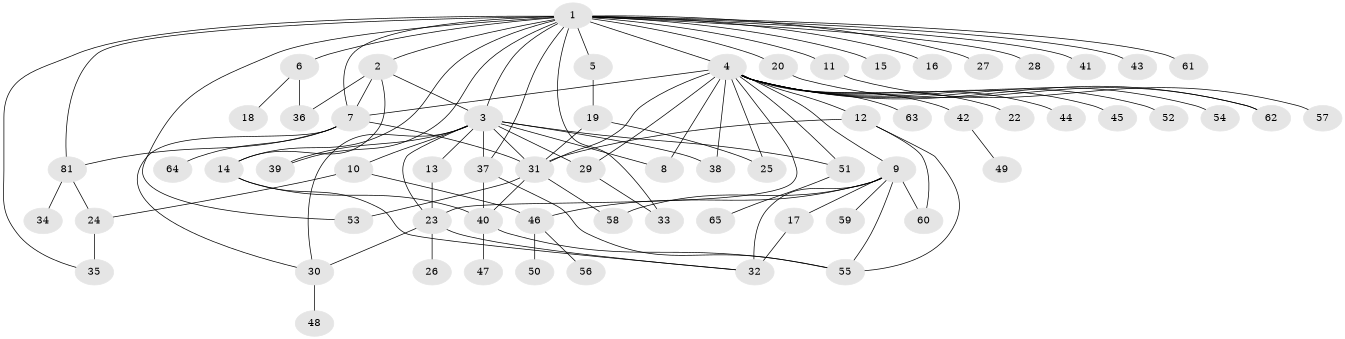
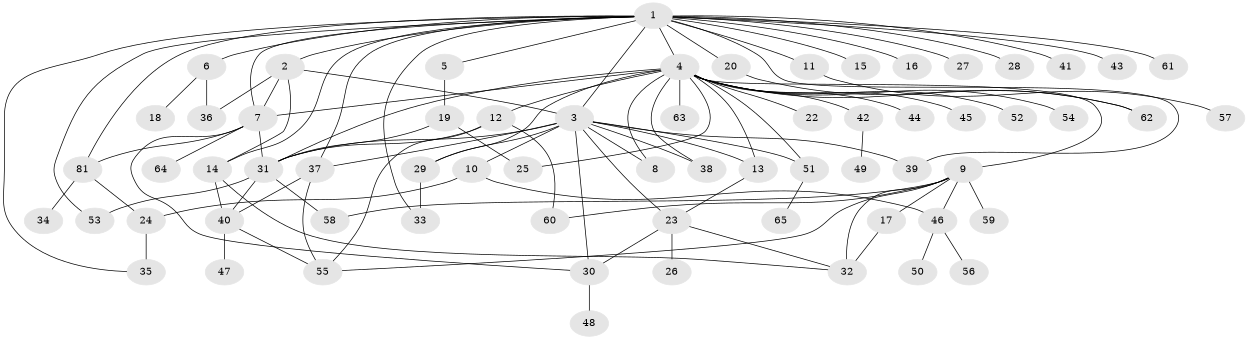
(776, 189) -> (732, 110)
